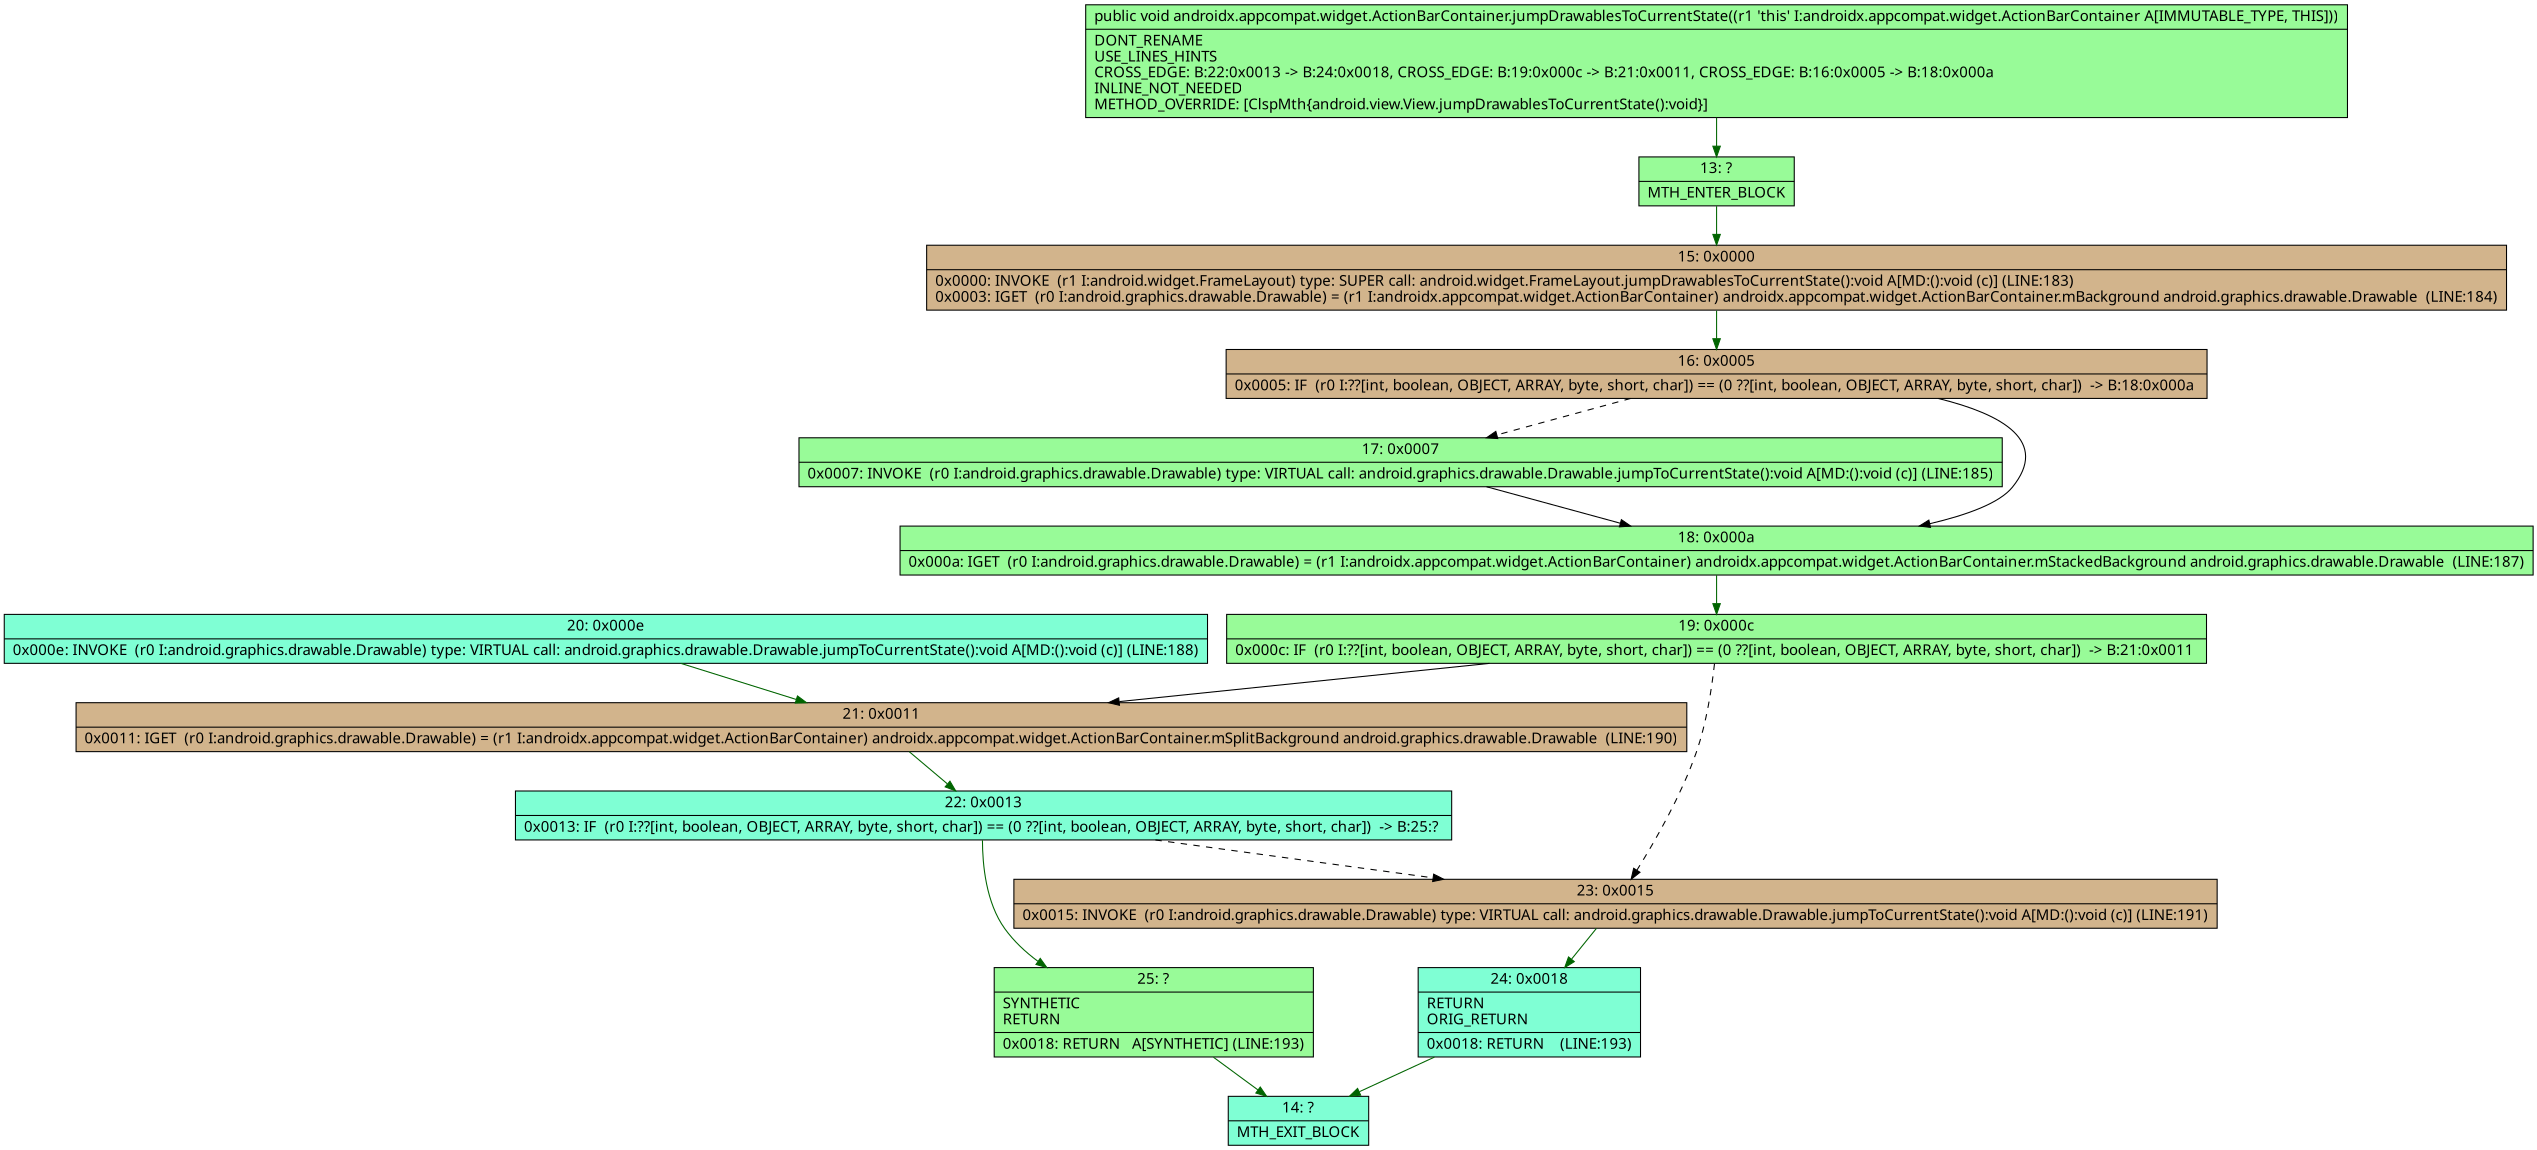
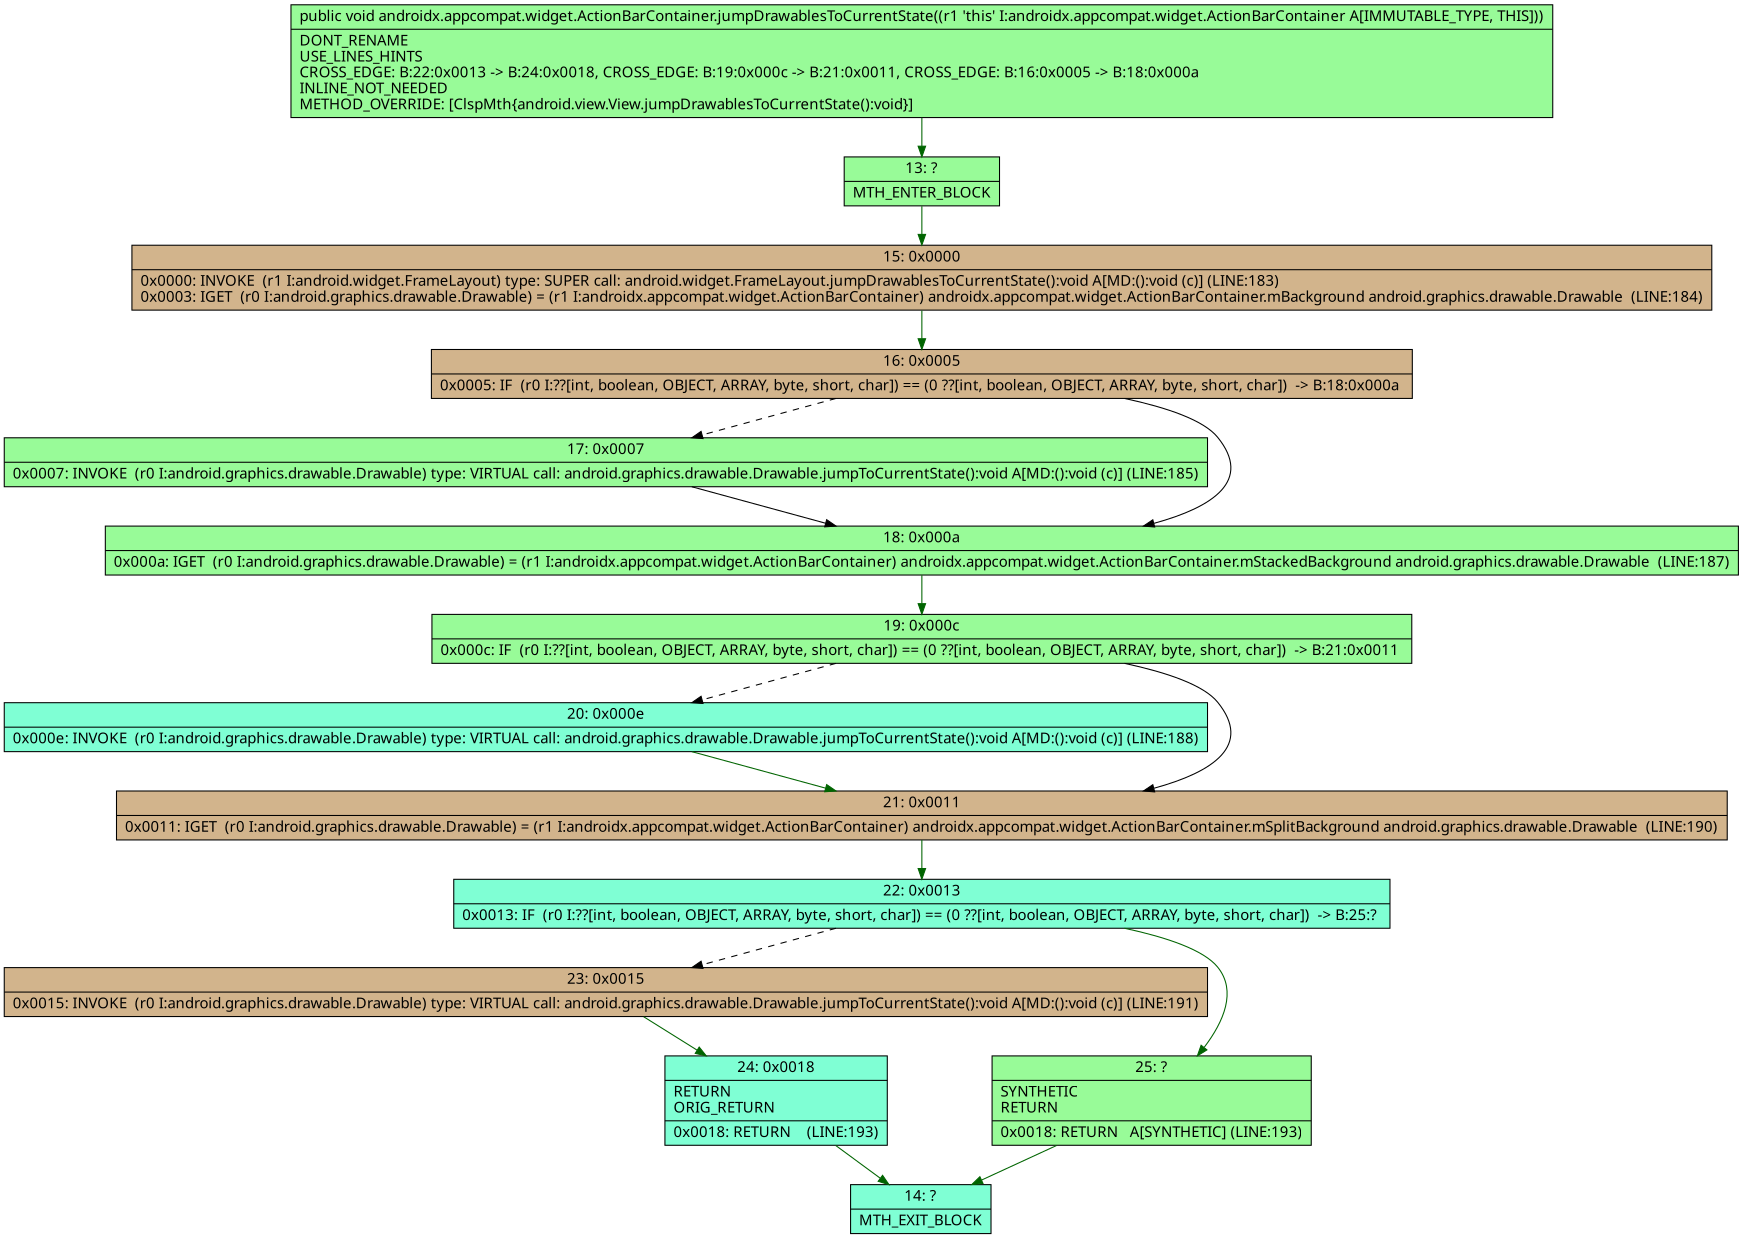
(1689, 772) -> (769, 682)
